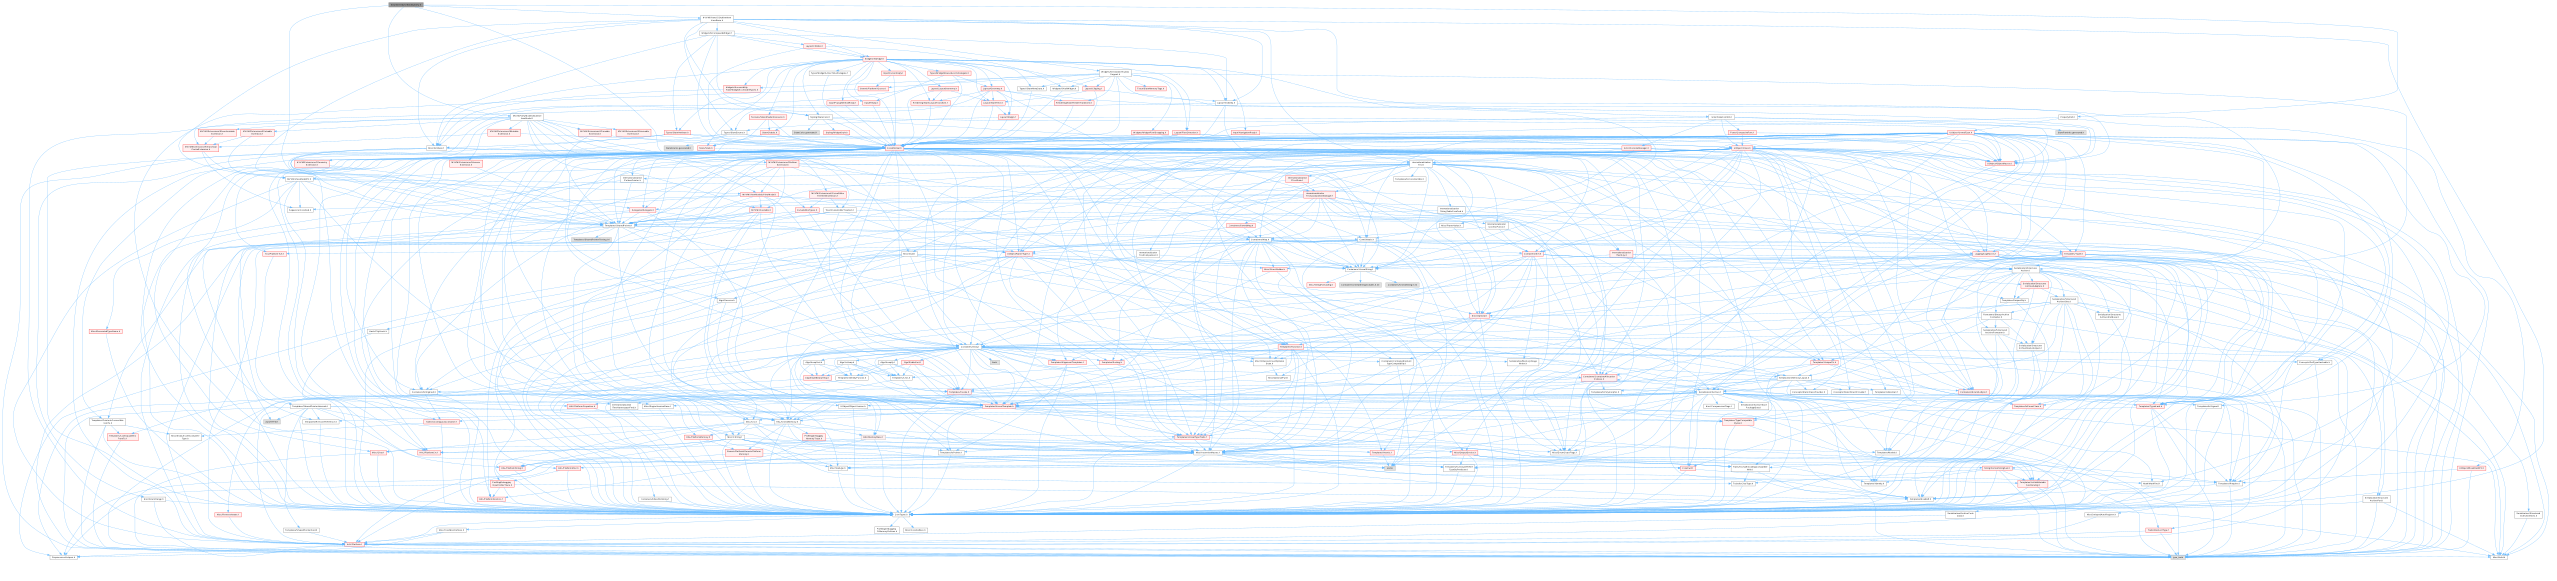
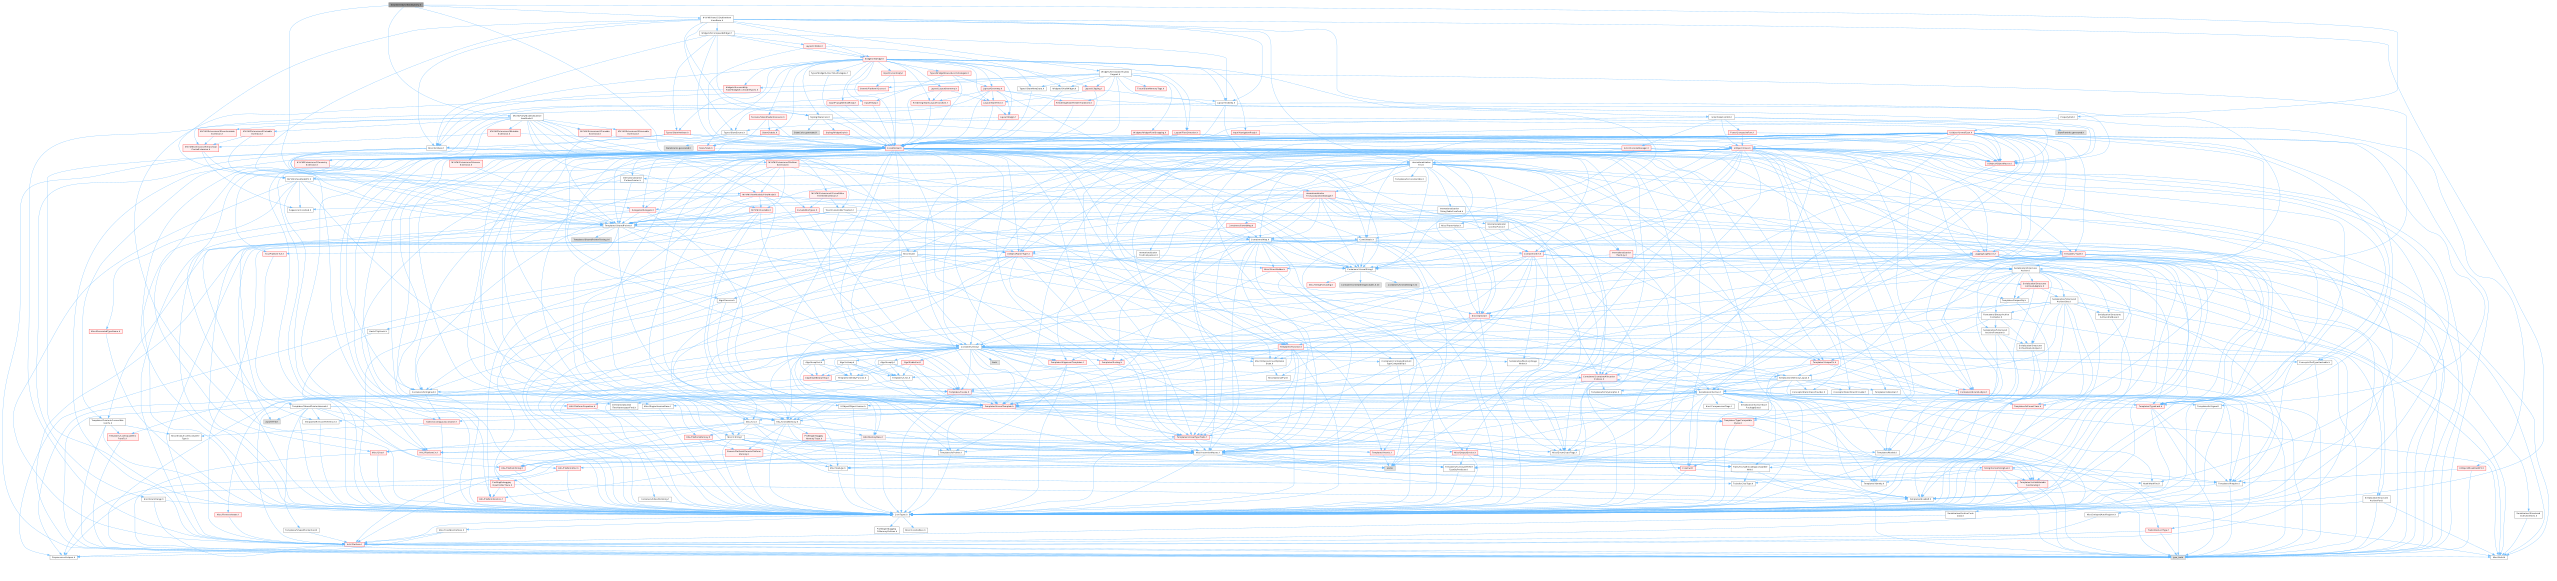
(1682, 161) -> (489, 164)
(1297, 179) -> none
